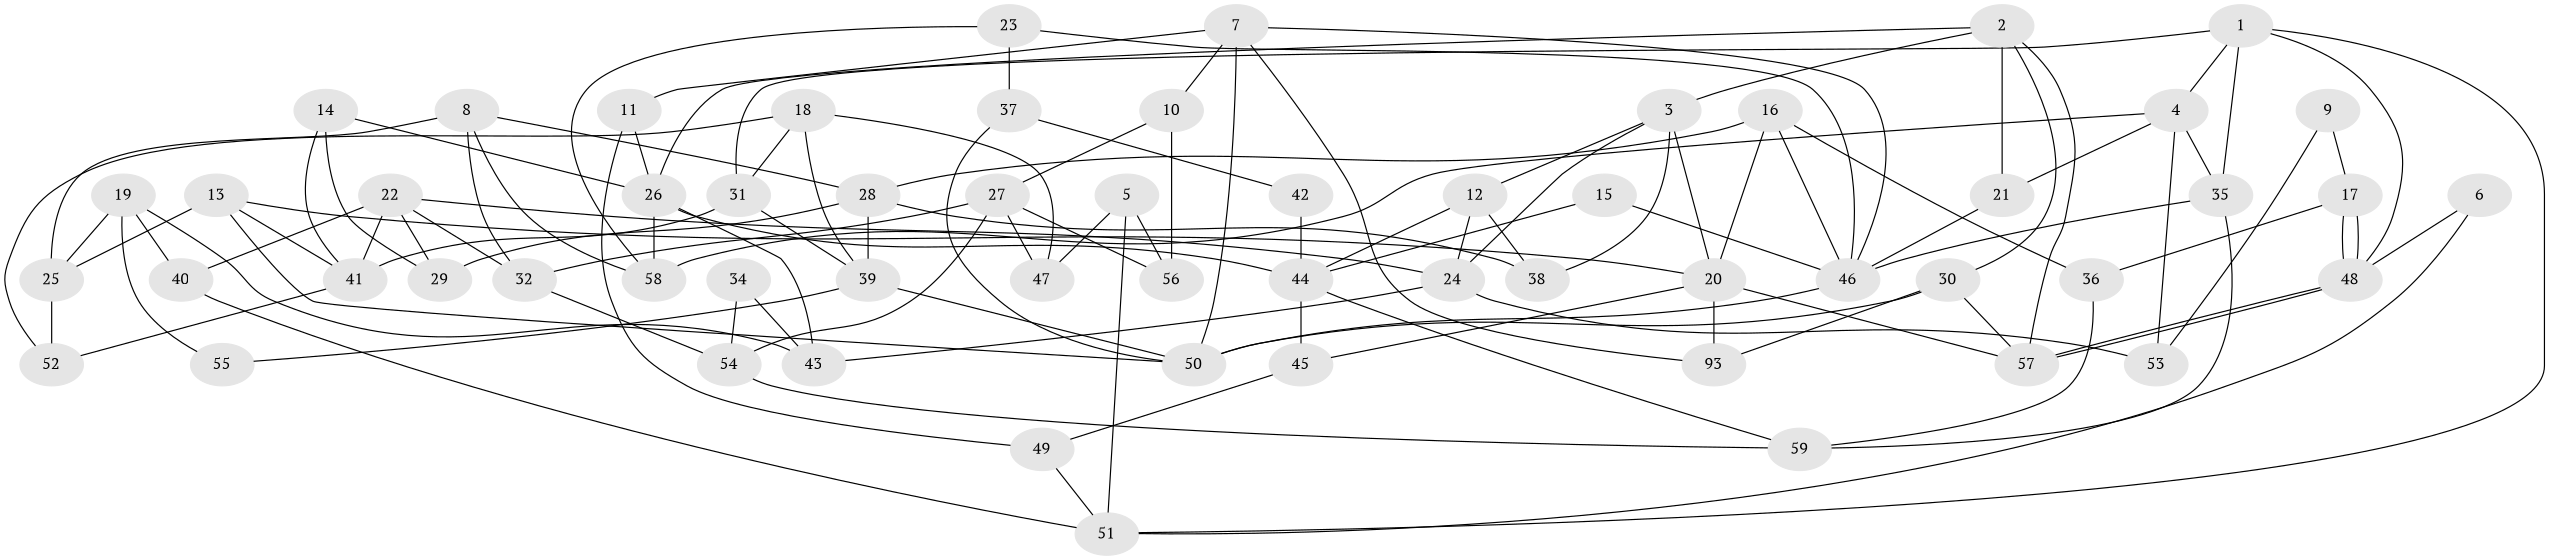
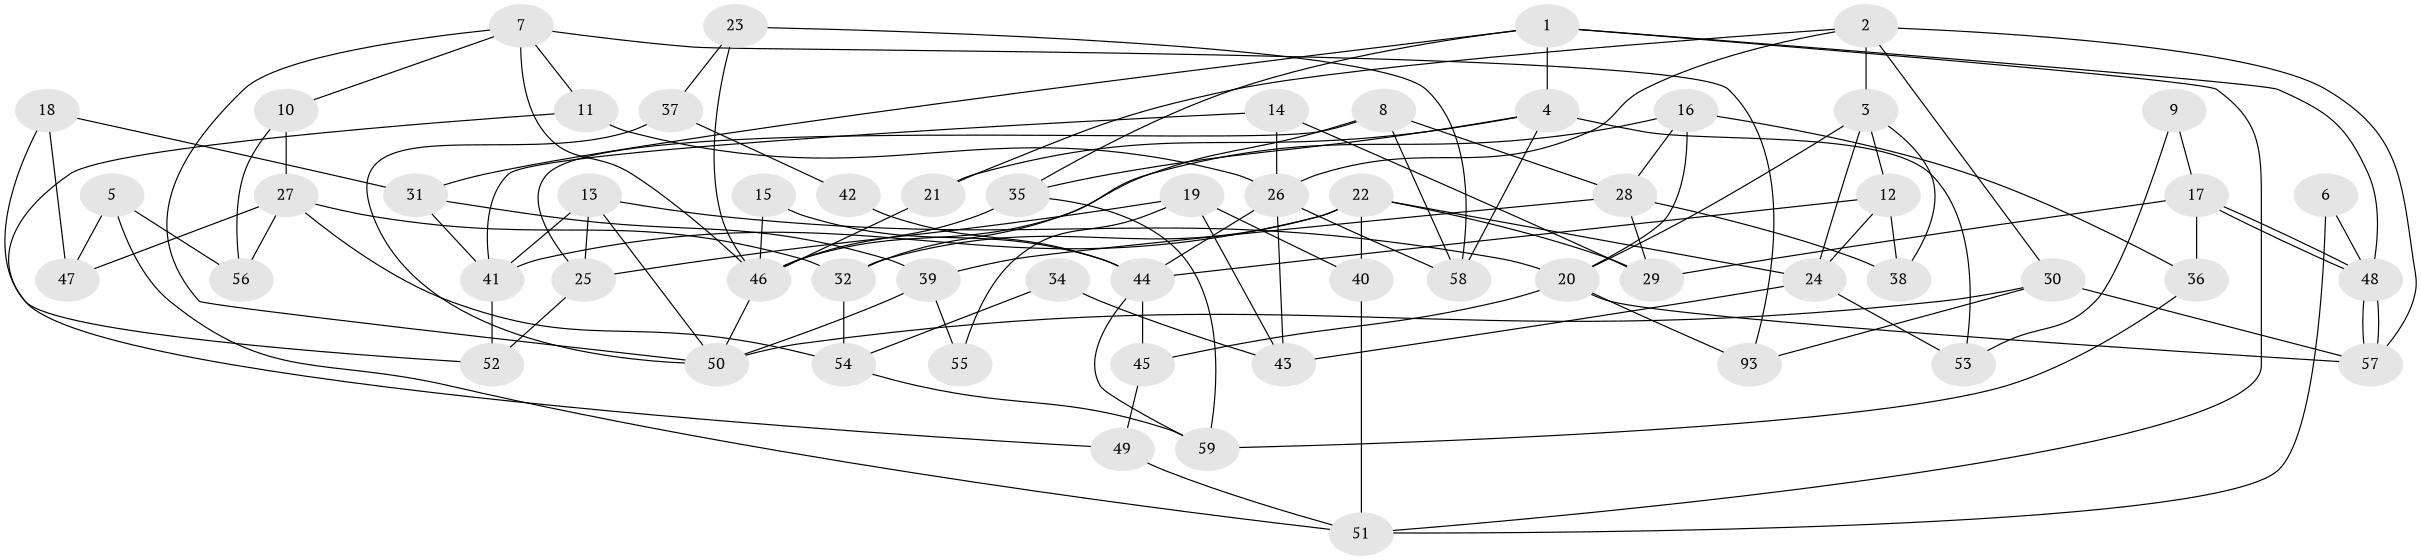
(820, 200) -> none
none -> (1936, 234)
